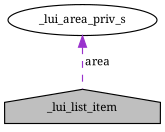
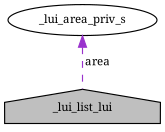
(82, 108) -> (82, 108)
